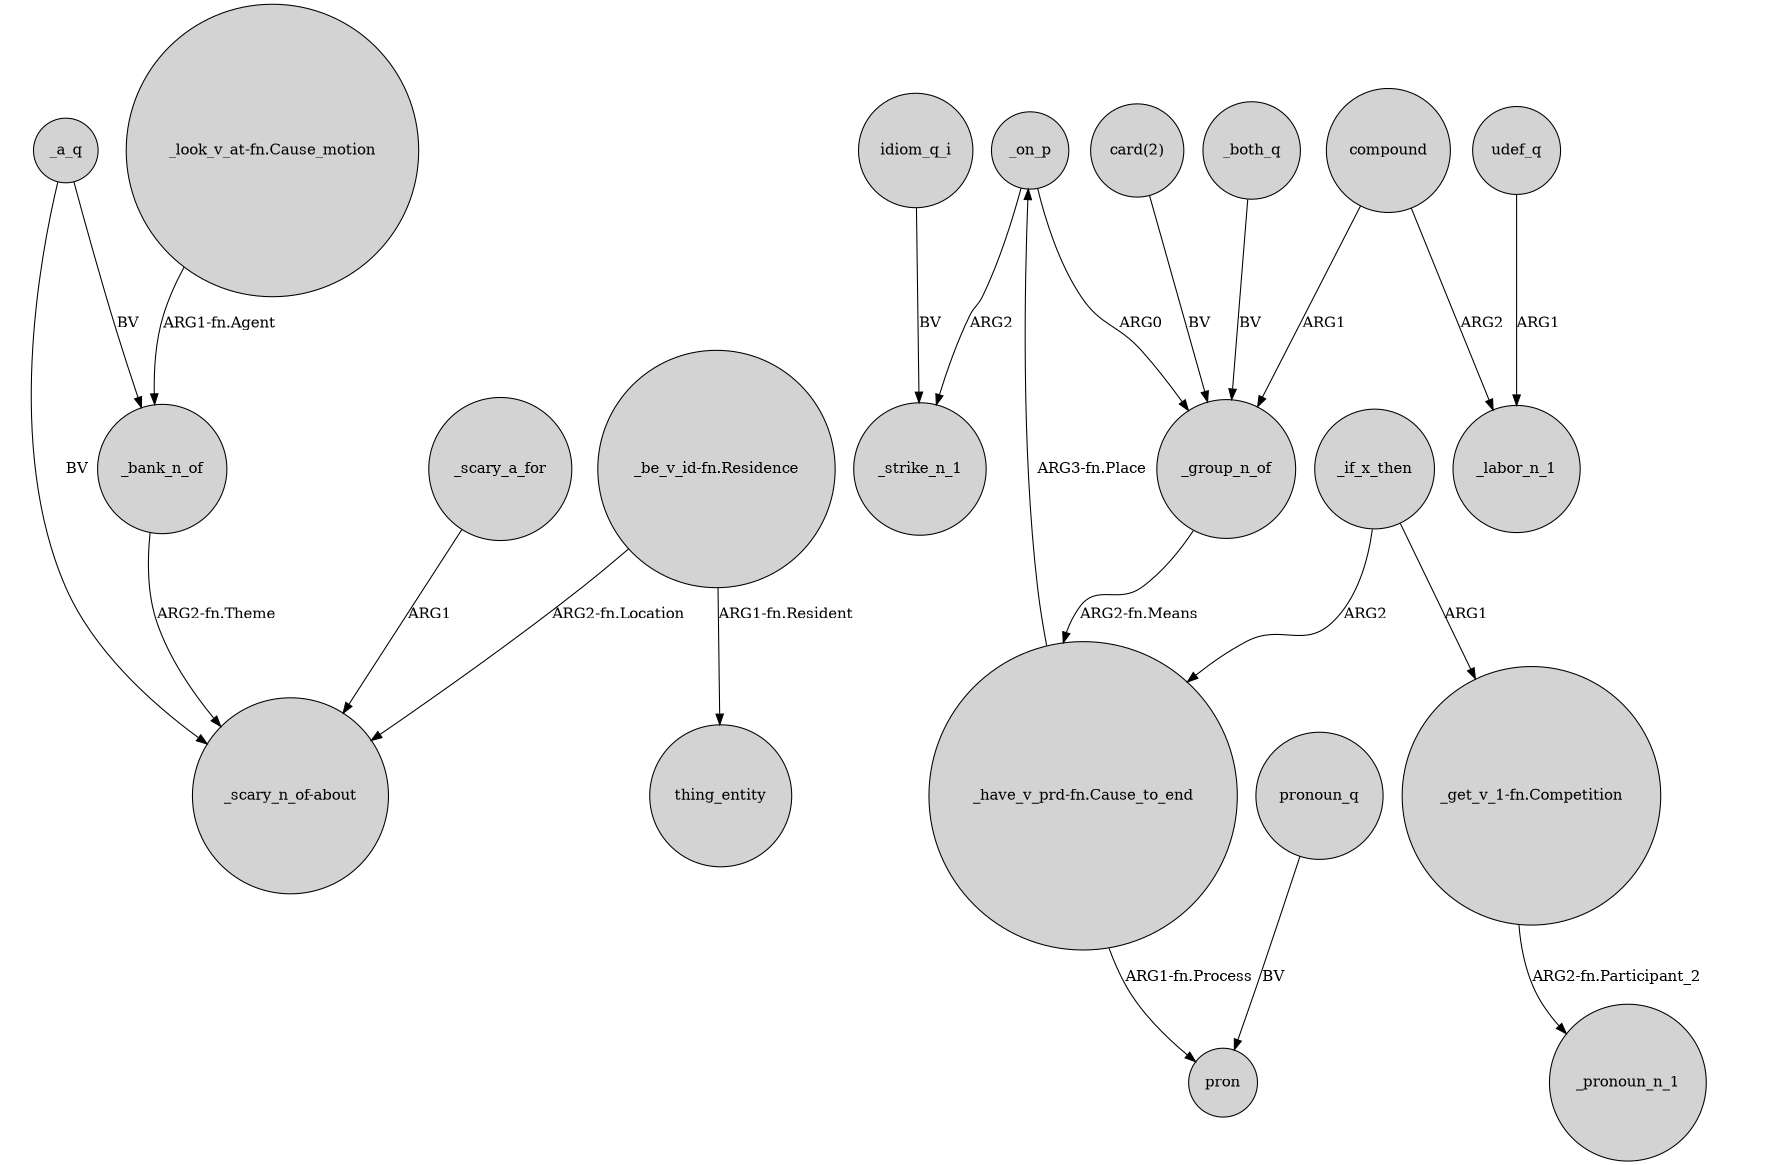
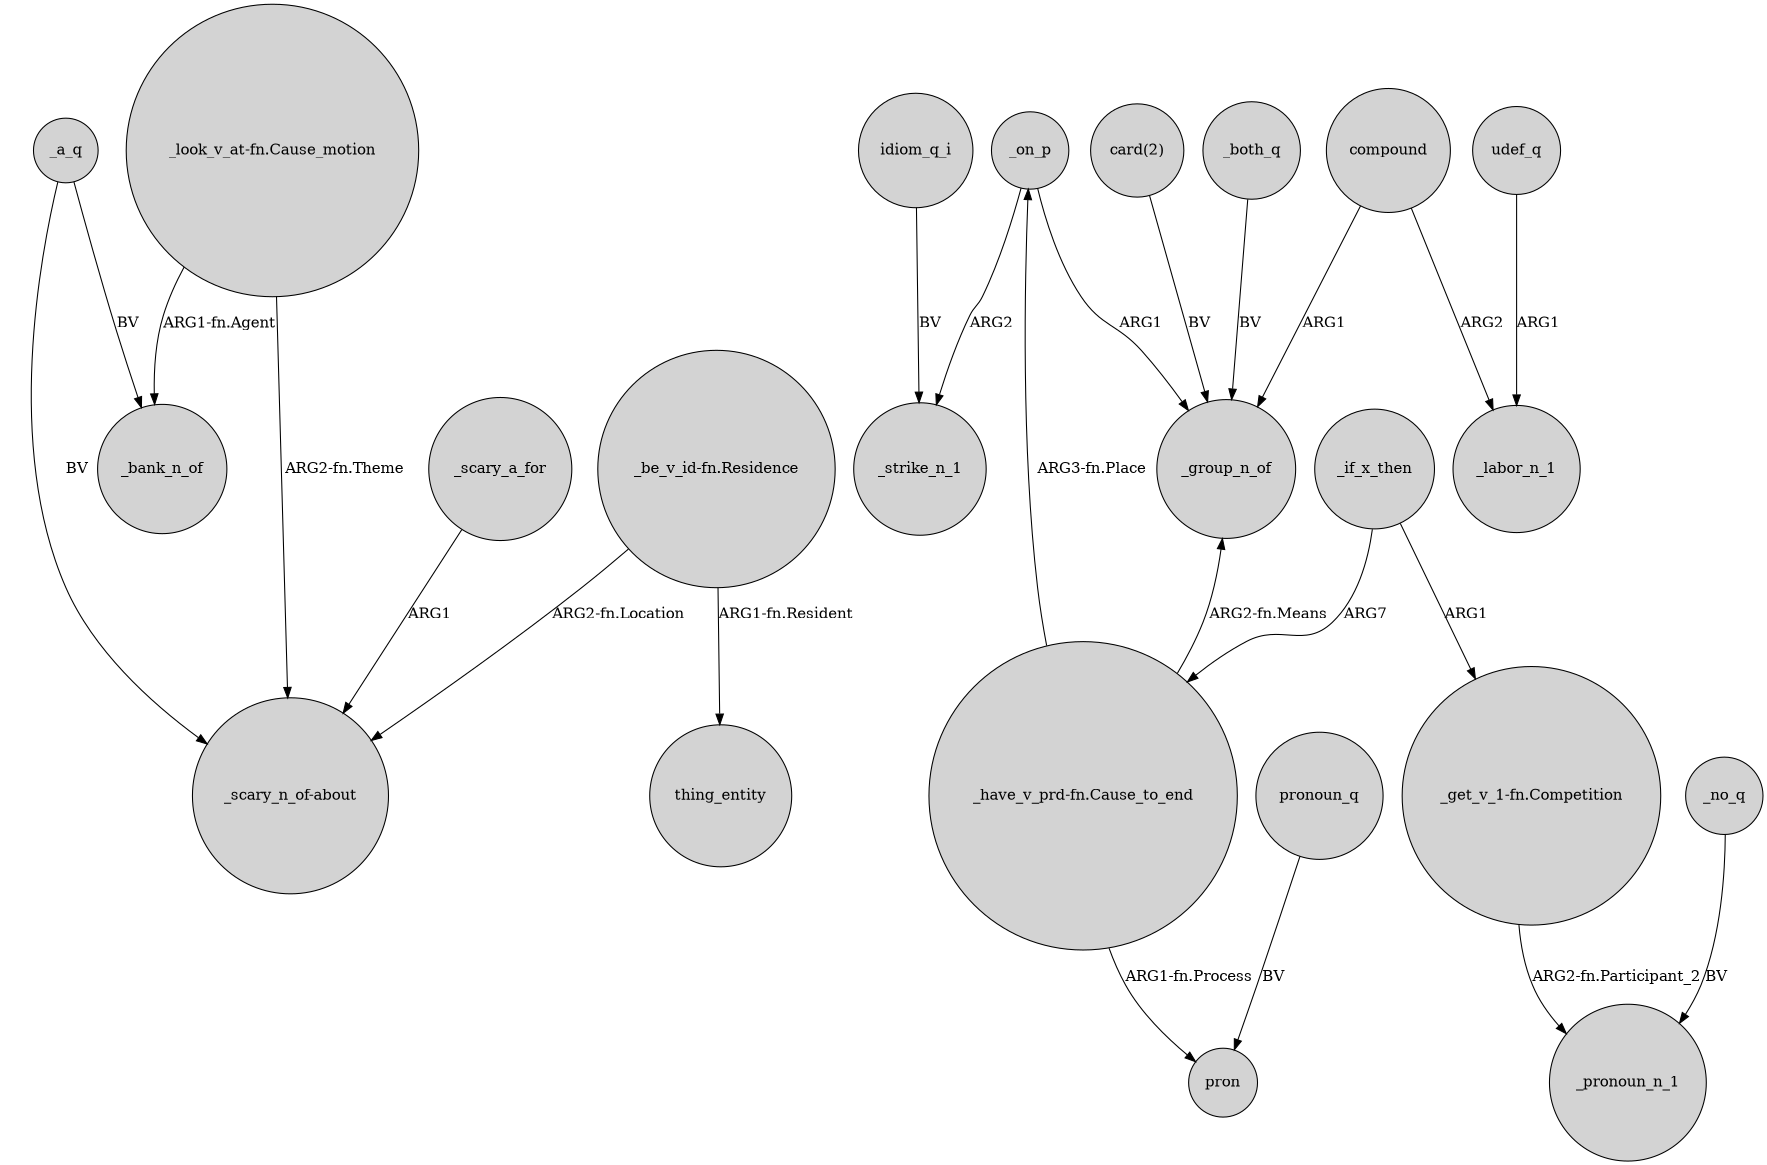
(1141, 323) -> (1141, 323)
(1133, 592) -> (1206, 614)
(1366, 614) -> (1366, 614)
(161, 632) -> (282, 492)
none -> (1724, 796)
